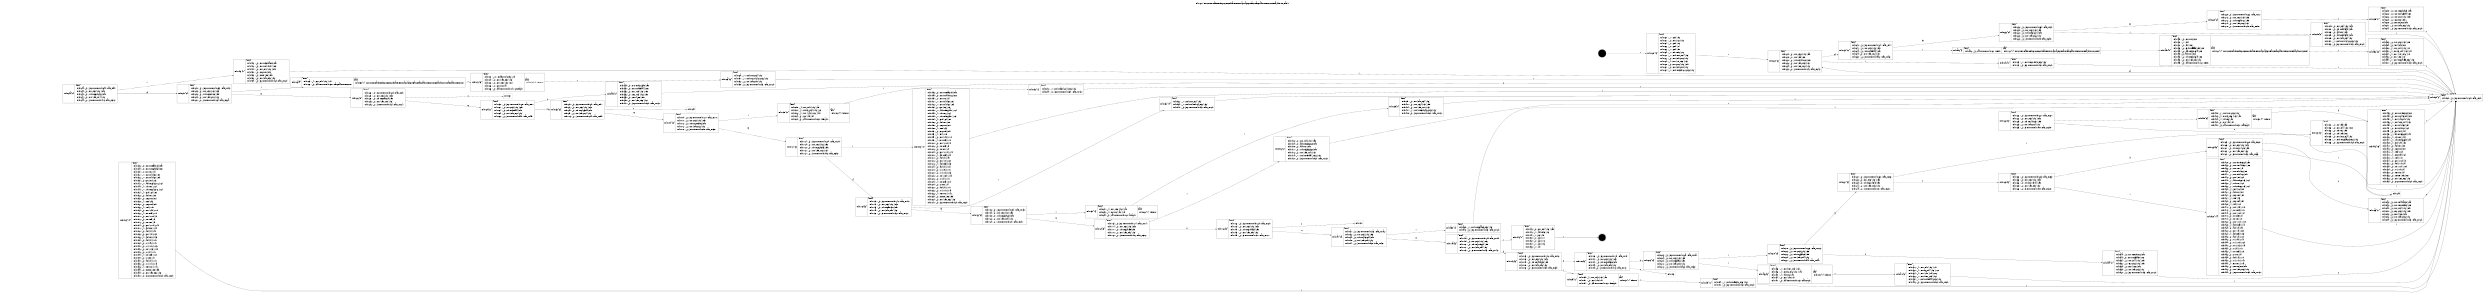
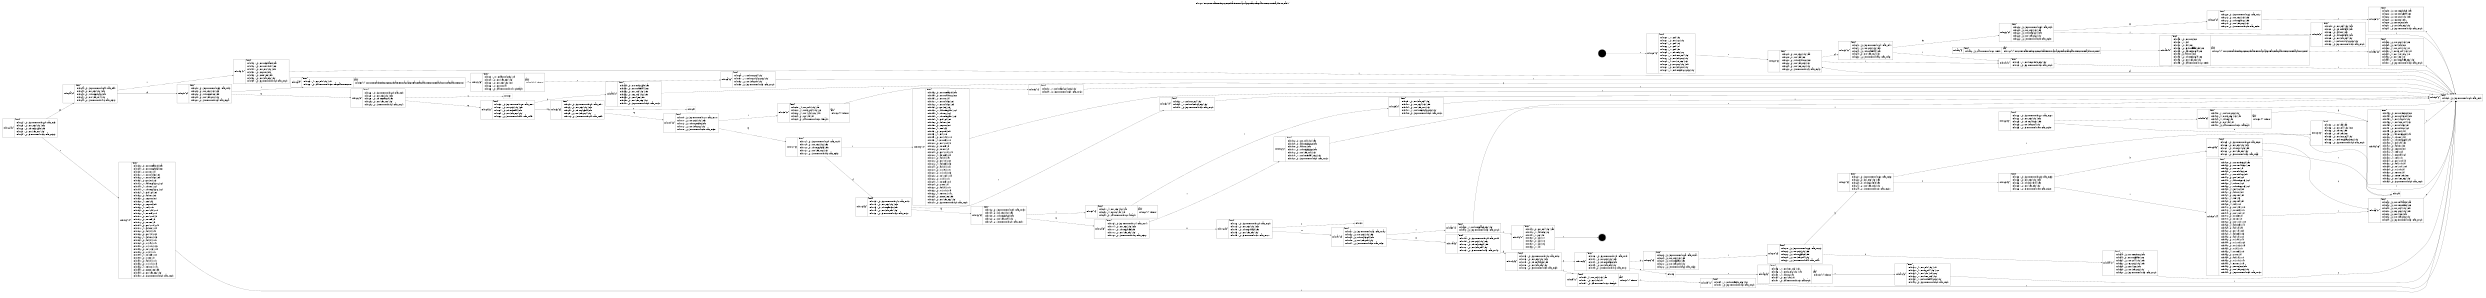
(1922, 51) -> (1945, 57)
none -> (30, 128)
(2407, 235) -> (2315, 214)
(1506, 240) -> (1506, 233)
(1728, 267) -> (1716, 274)
